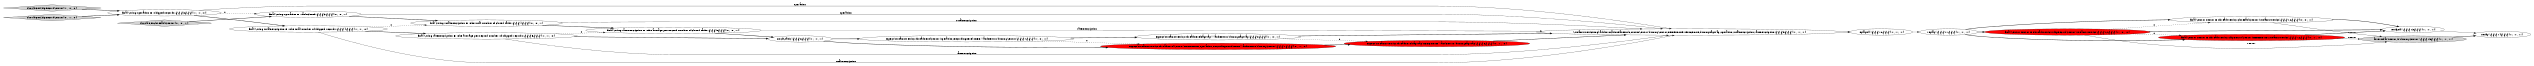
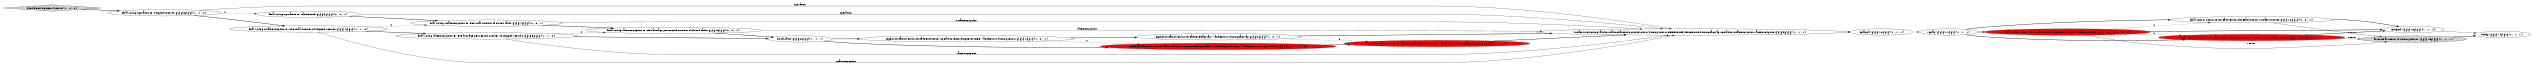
(52, 18) -> none
(164, 23) -> none
